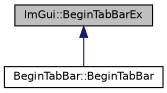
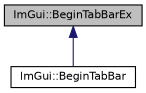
(84, 77) -> (73, 77)
